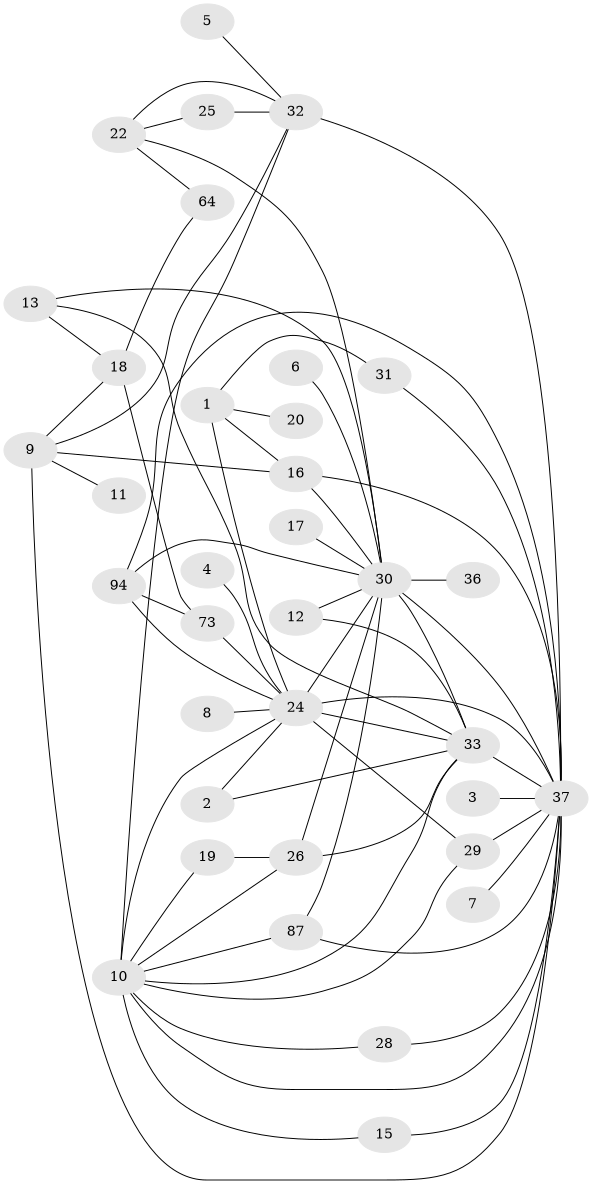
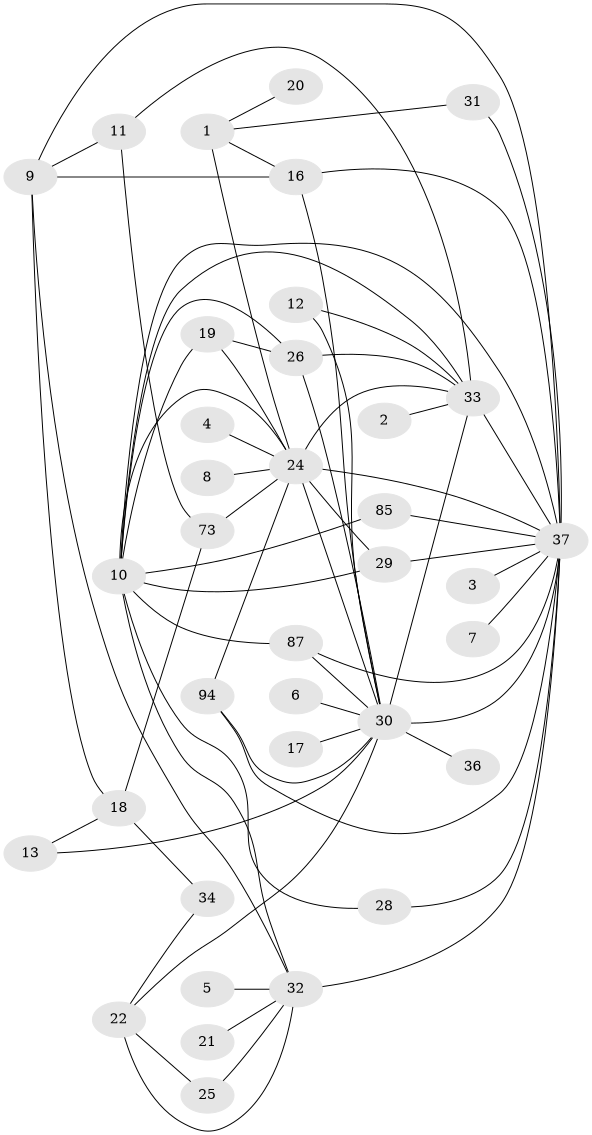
(207, 203) -> (207, 899)
(226, 526) -> (369, 102)
(163, 605) -> (143, 337)
(252, 756) -> (256, 399)
none -> (207, 1042)
(384, 1135) -> (384, 511)
